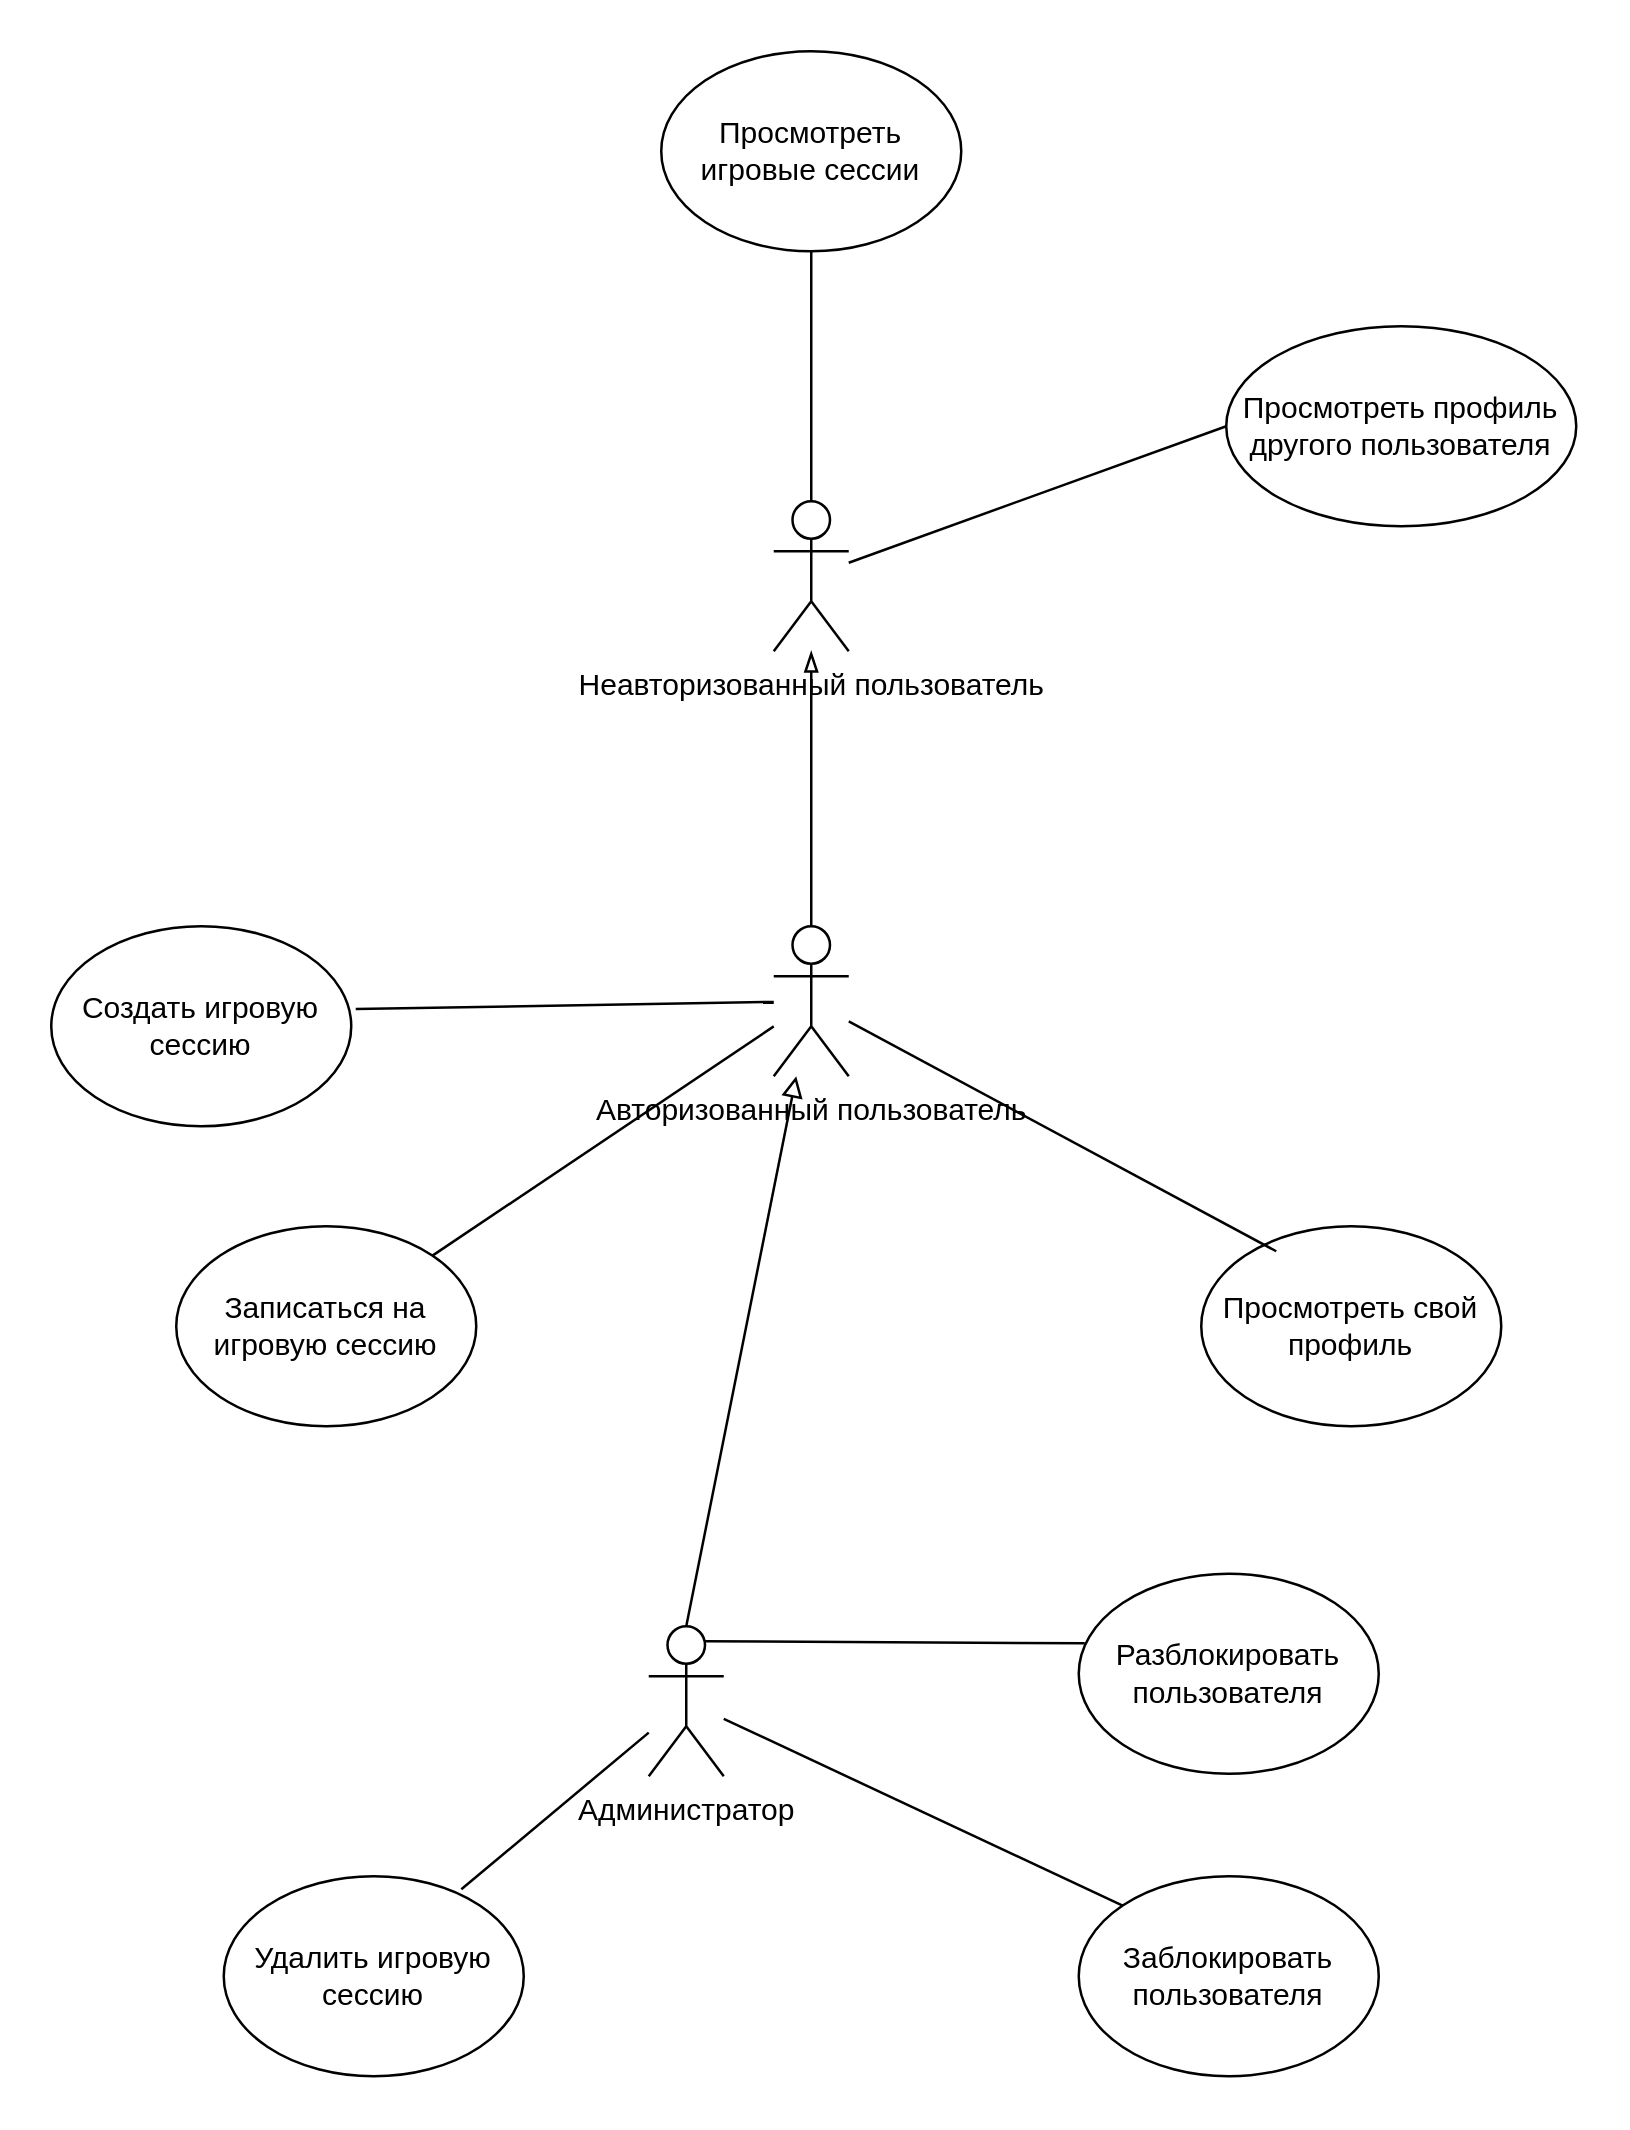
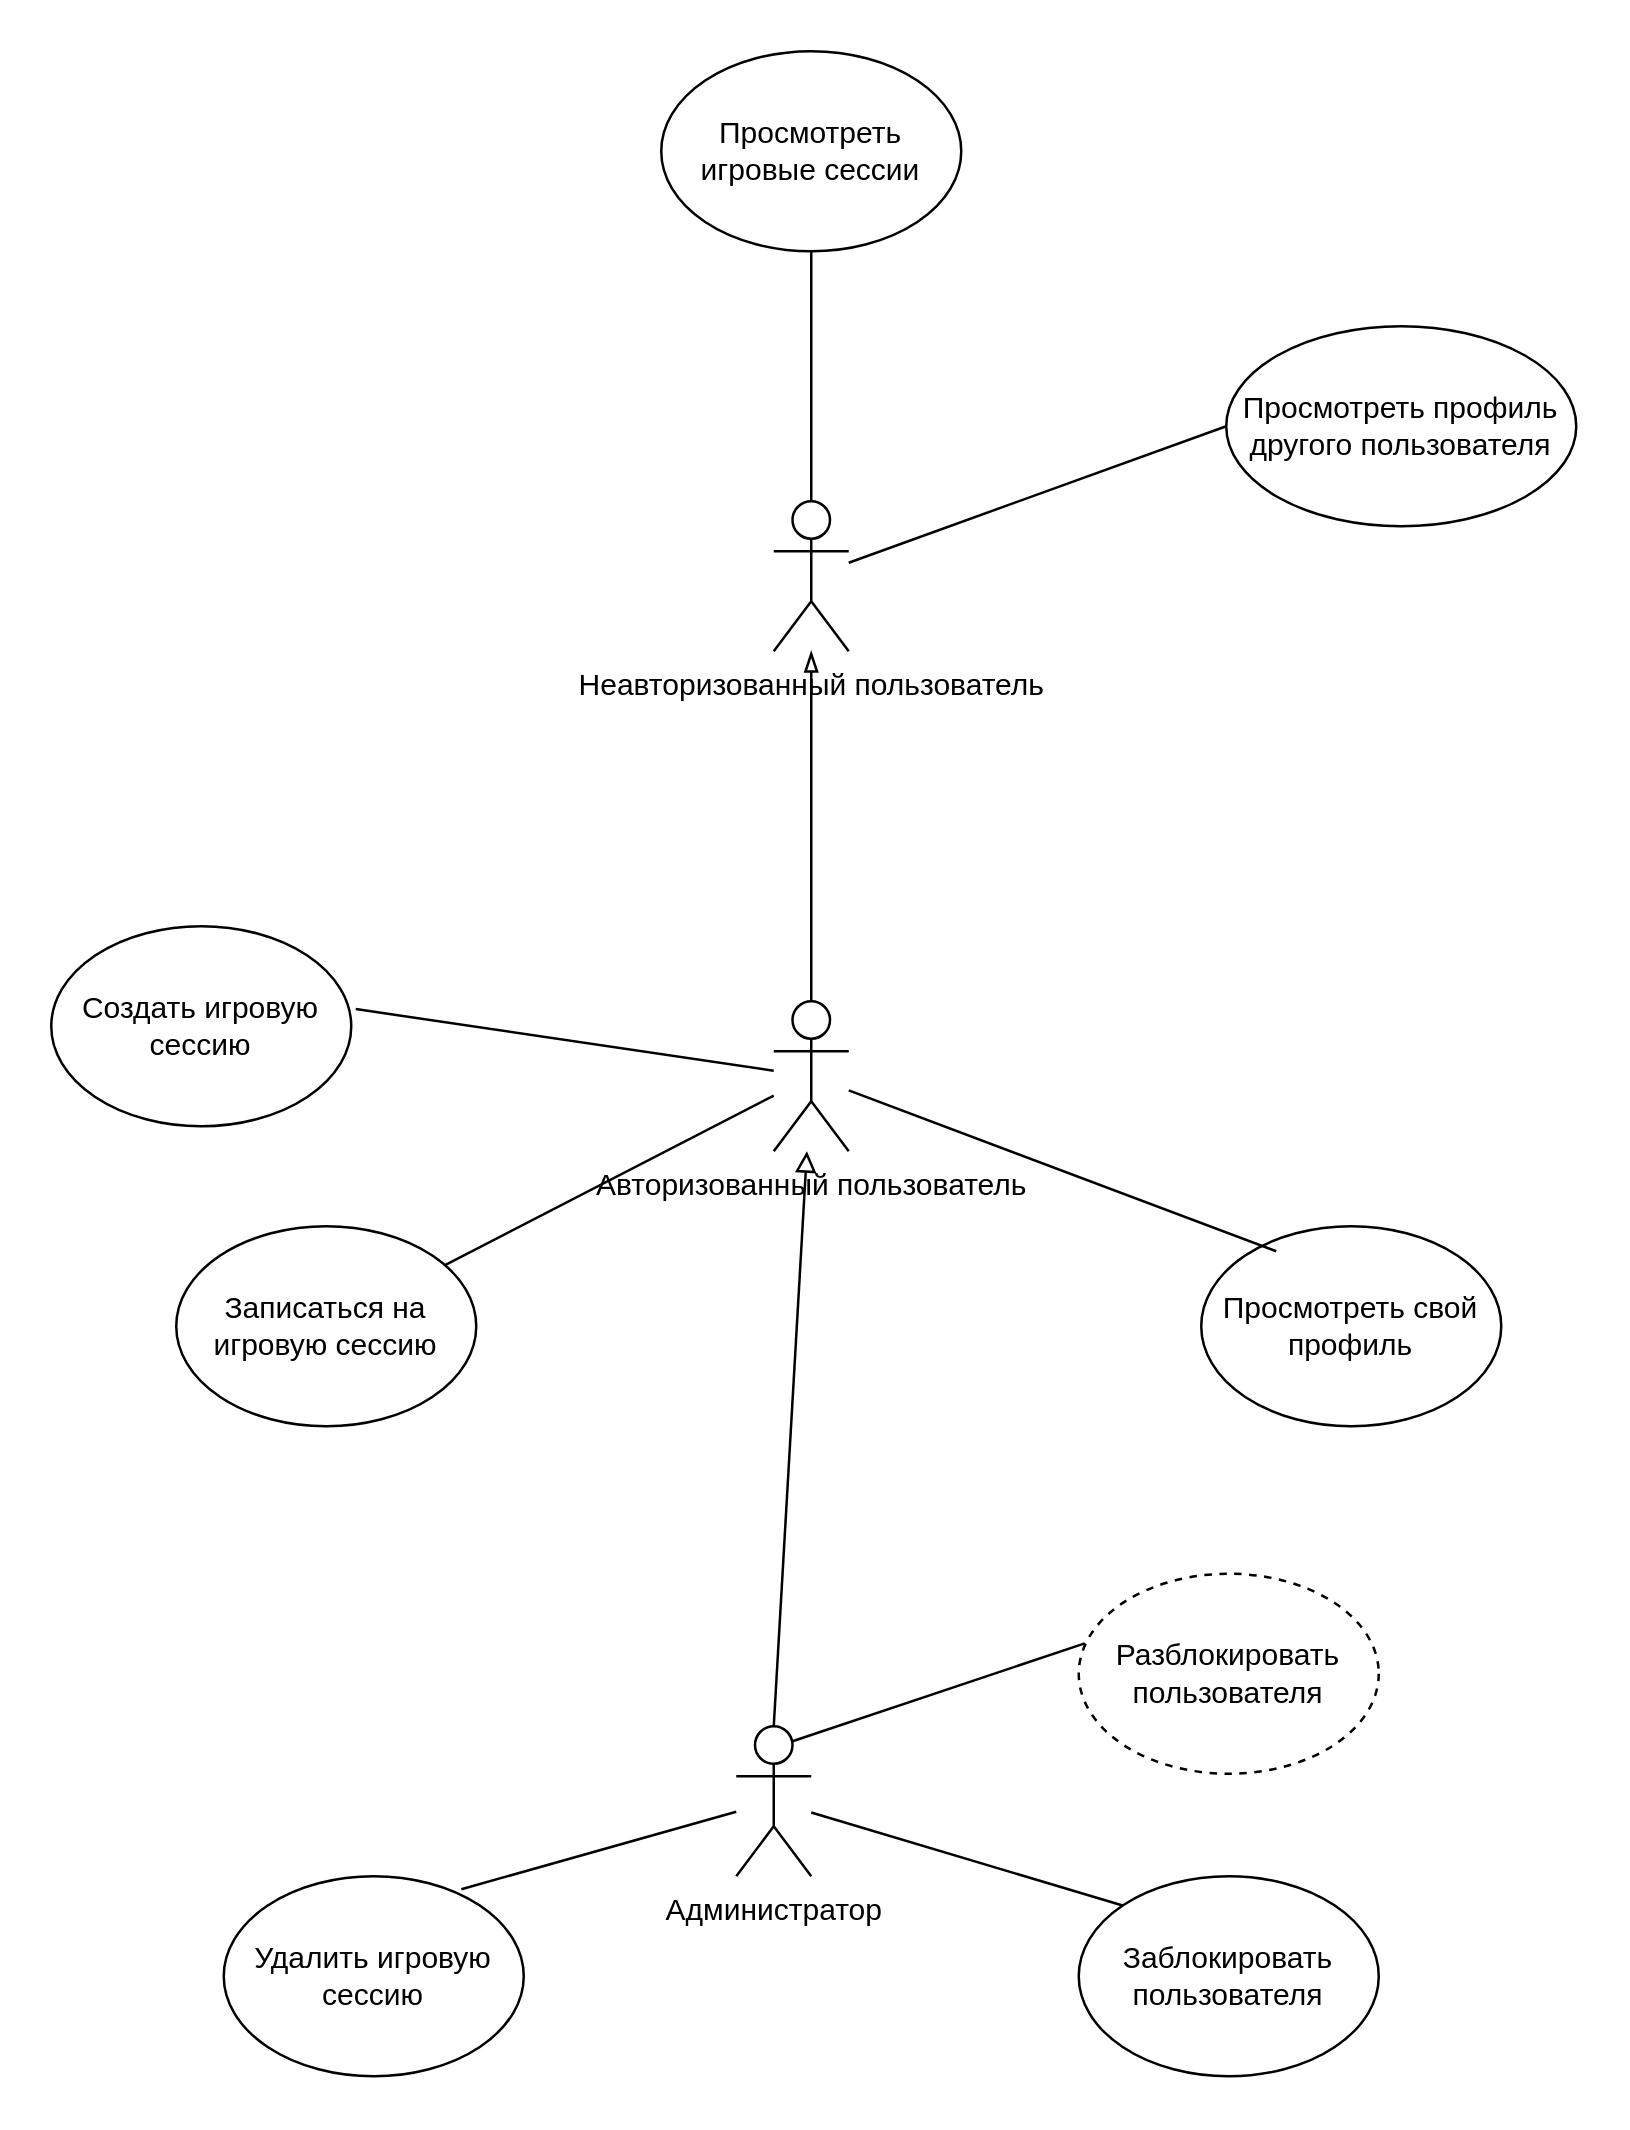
(811, 1001) -> (811, 1076)
(1229, 1674) -> (1229, 1674)
(686, 1701) -> (774, 1801)
